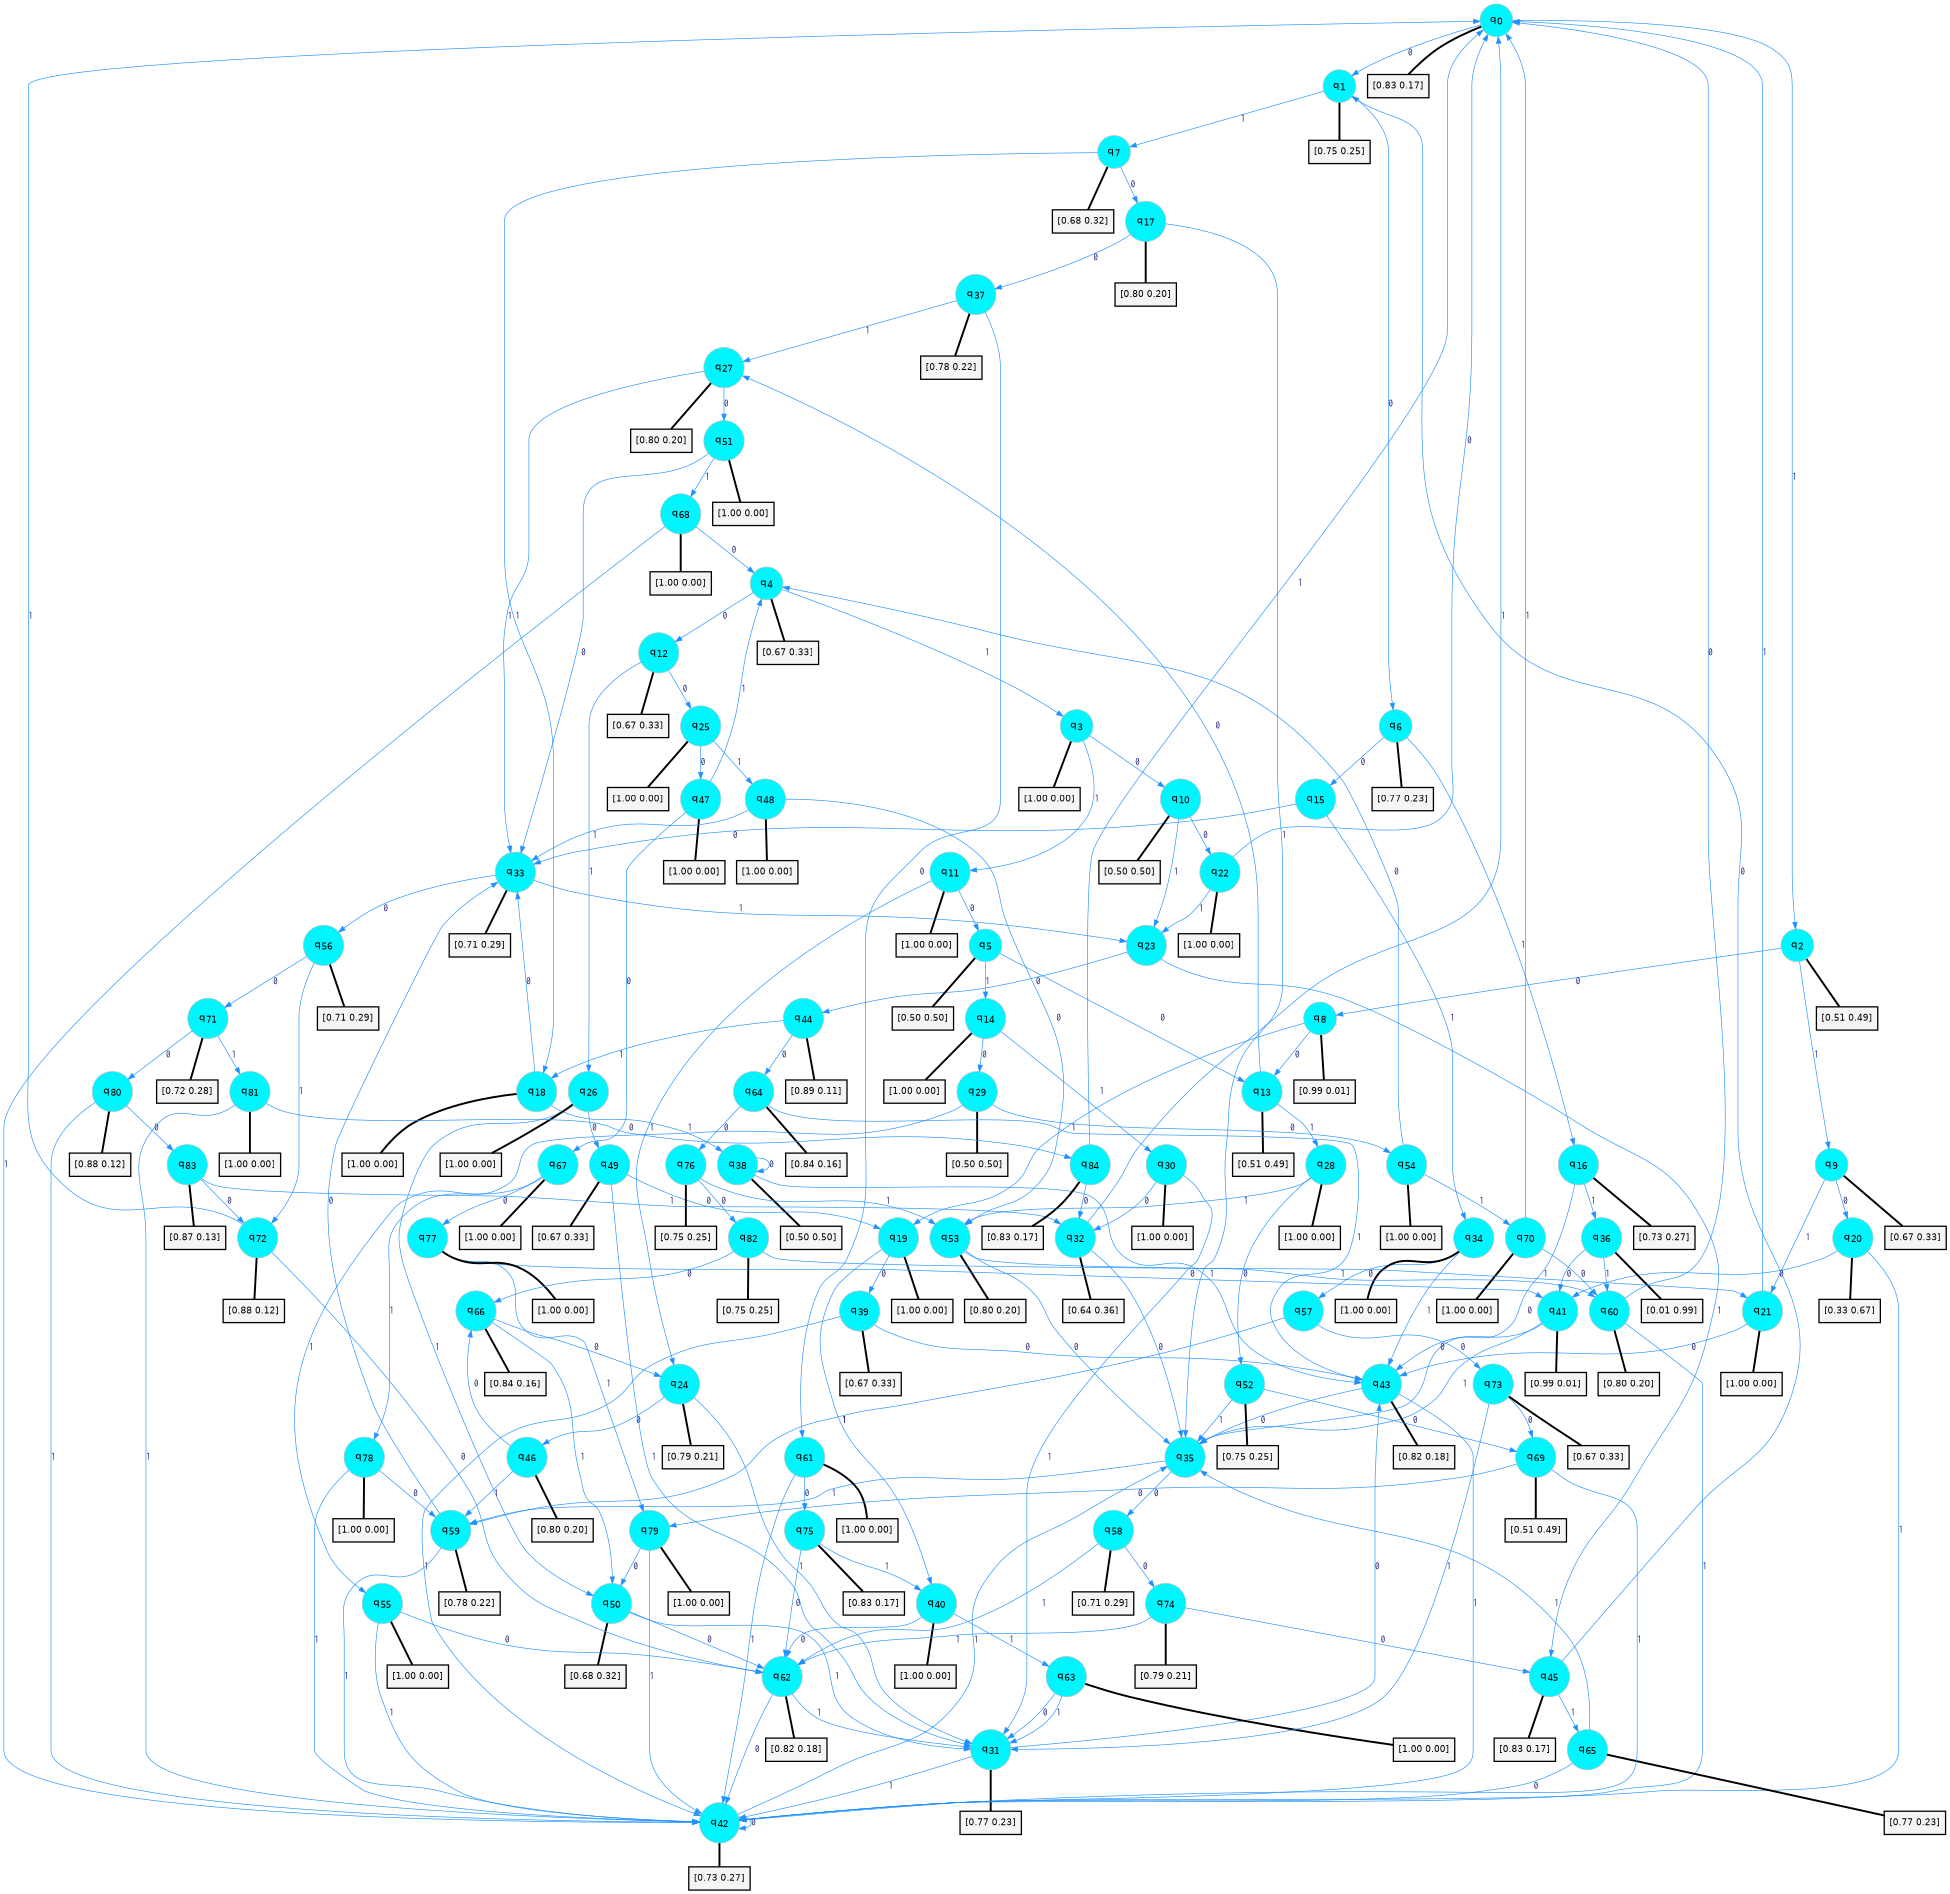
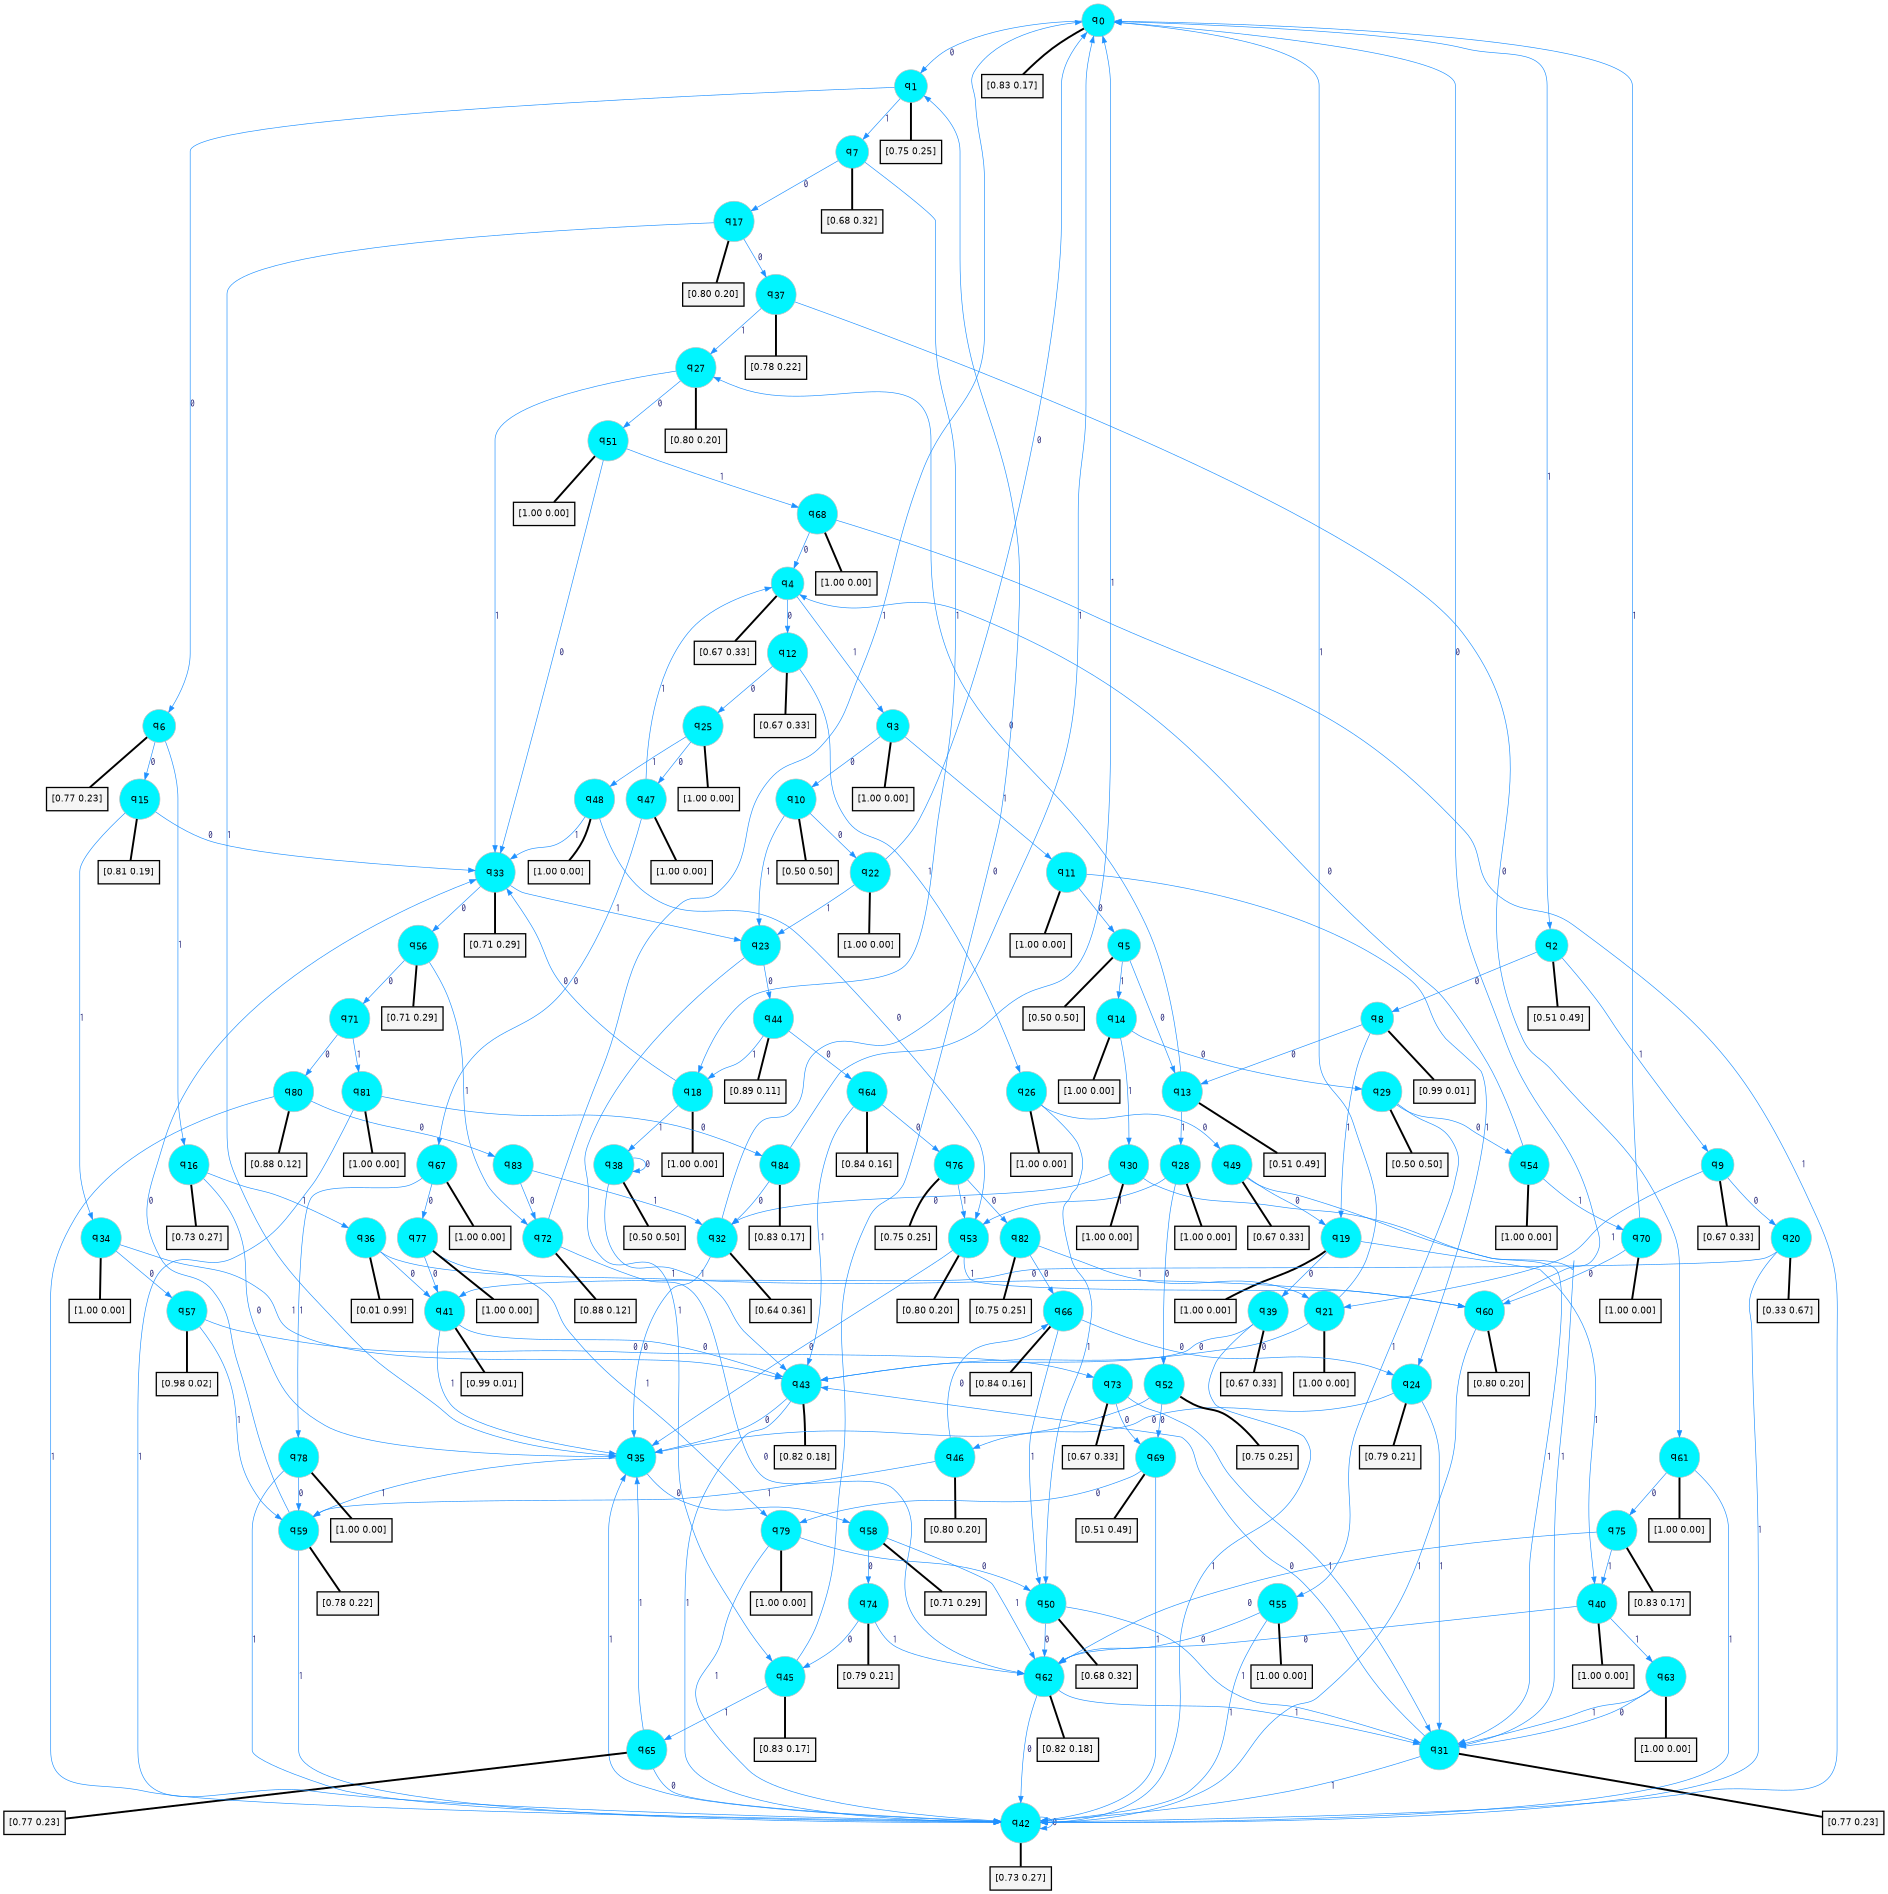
none -> (129, 872)
(187, 1092) -> none
(195, 1238) -> none
none -> (187, 1384)
